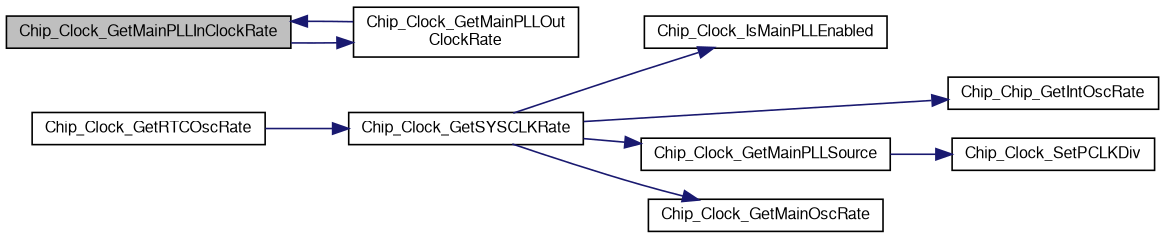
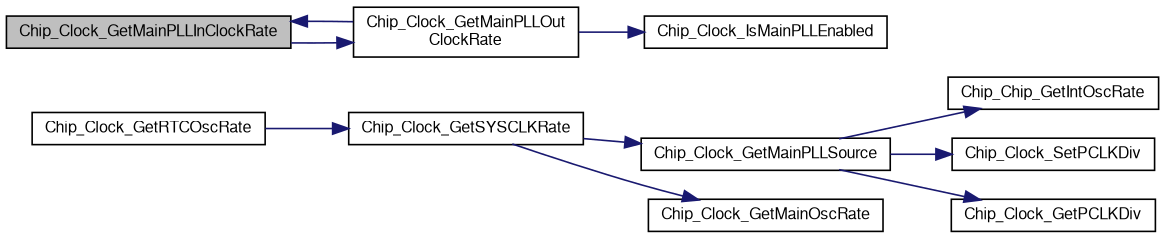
(606, 82) -> (603, 32)
(758, 111) -> (902, 125)
none -> (1053, 215)
